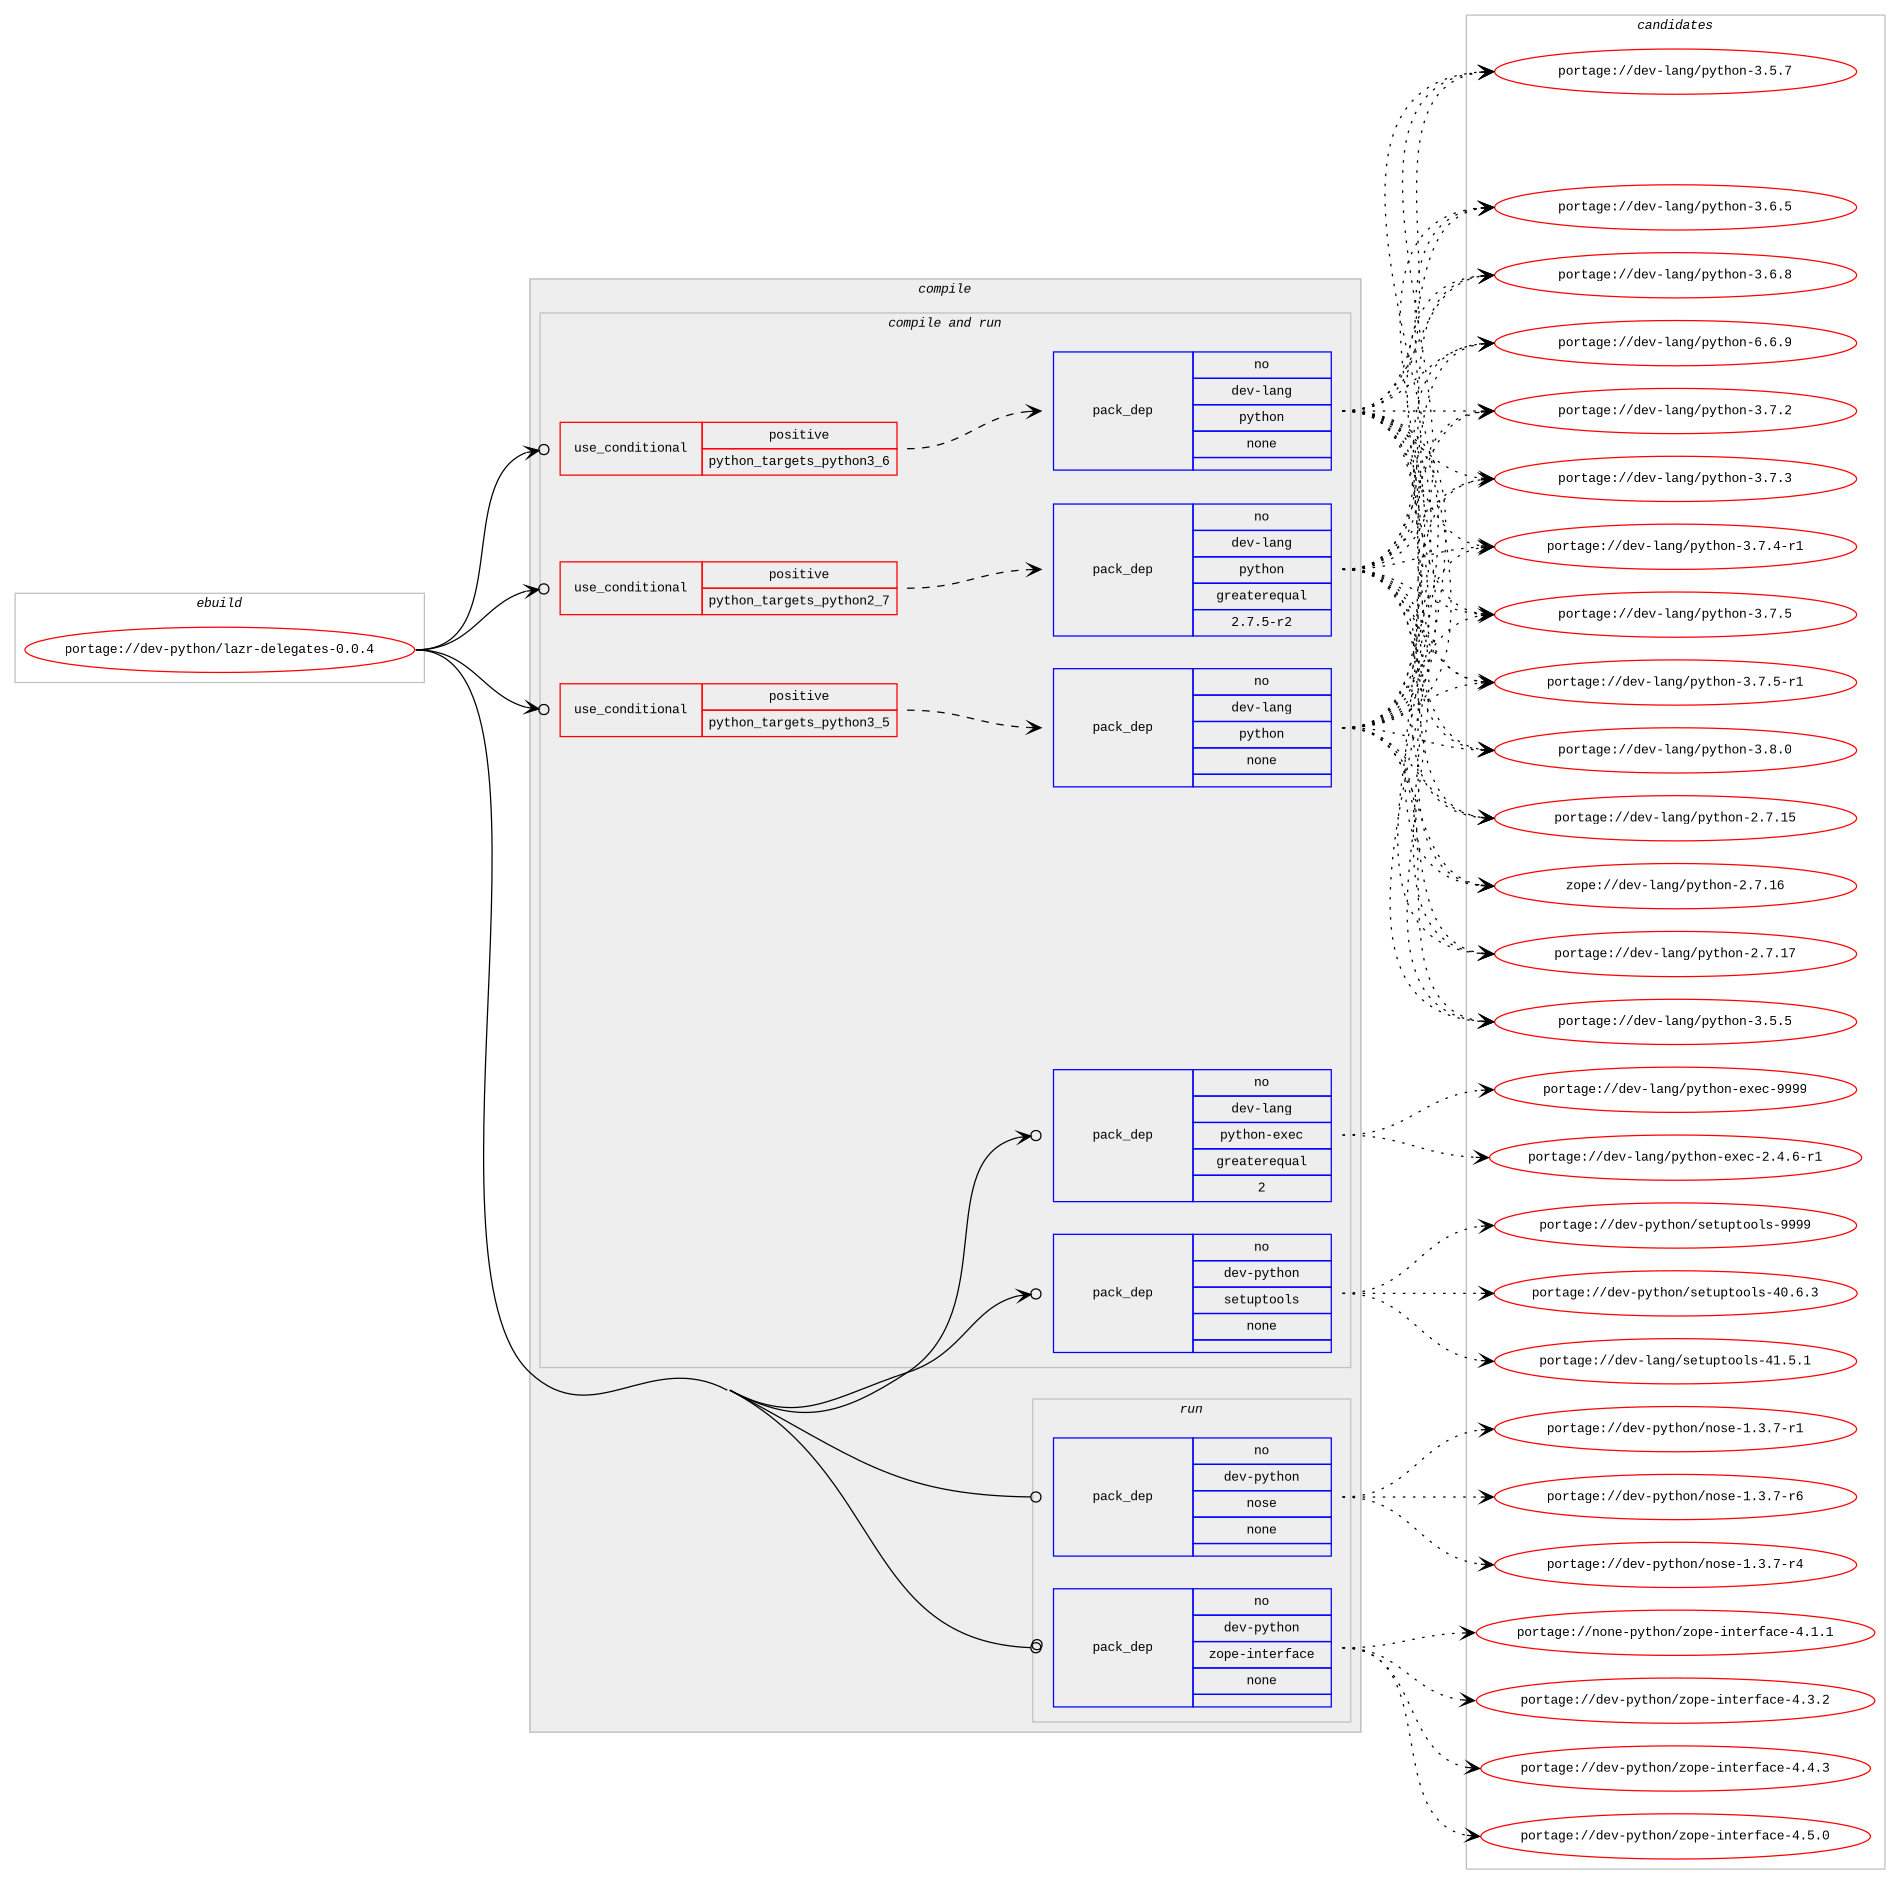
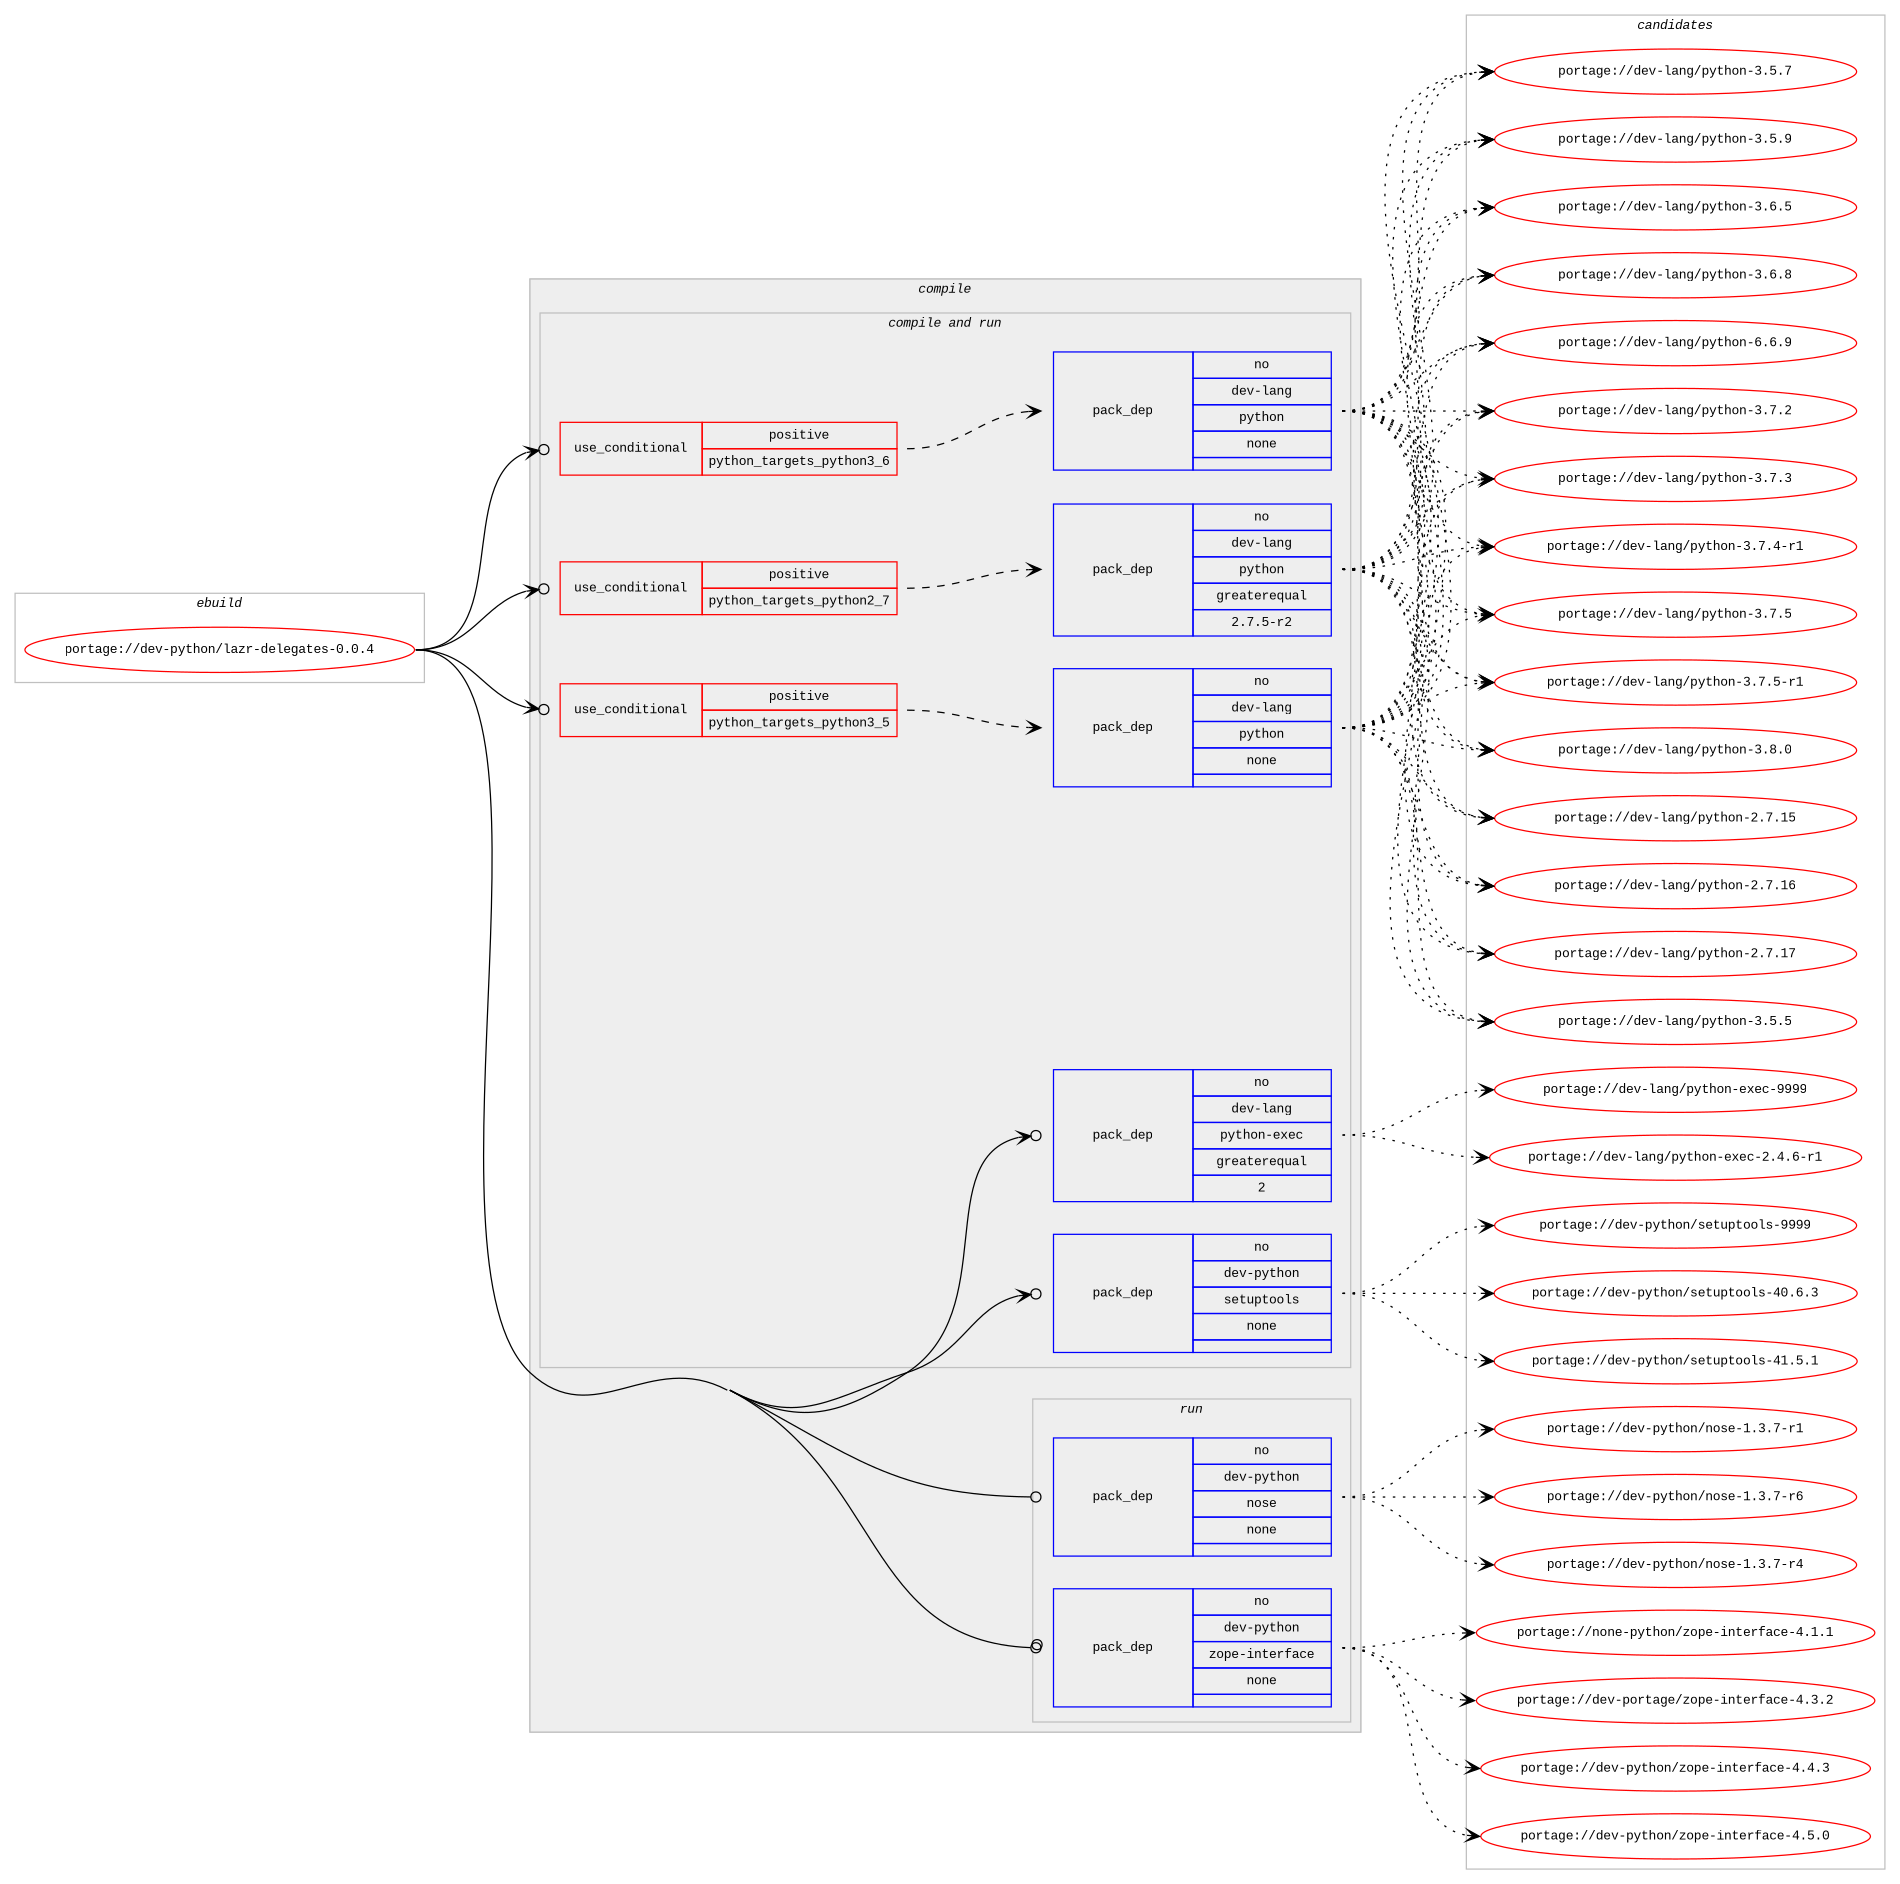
none -> (1676, 140)
(1676, 886) -> (1676, 886)
(1676, 1361) -> (1676, 1361)
(1676, 1701) -> (1676, 1701)
